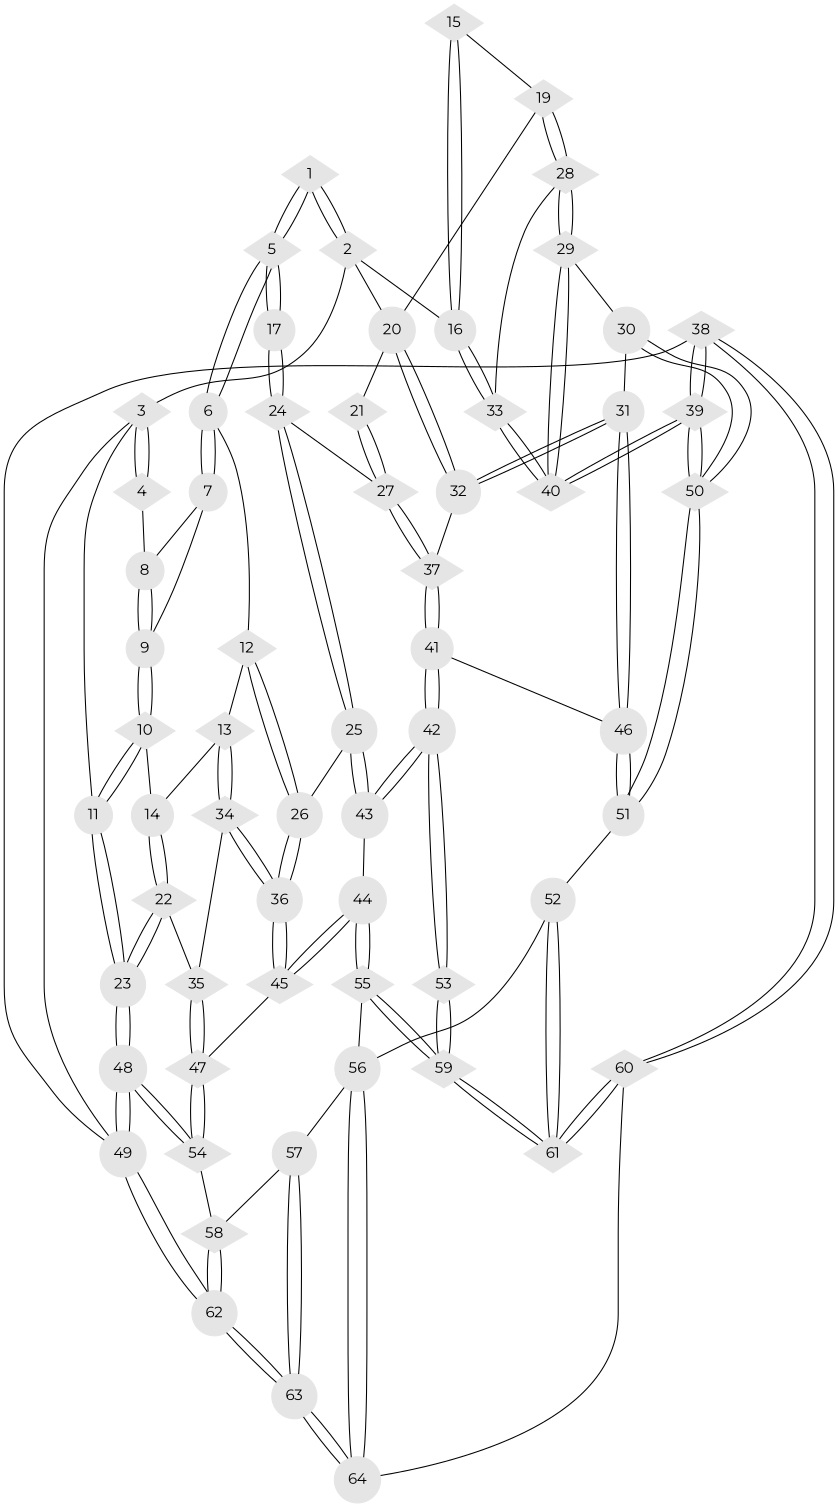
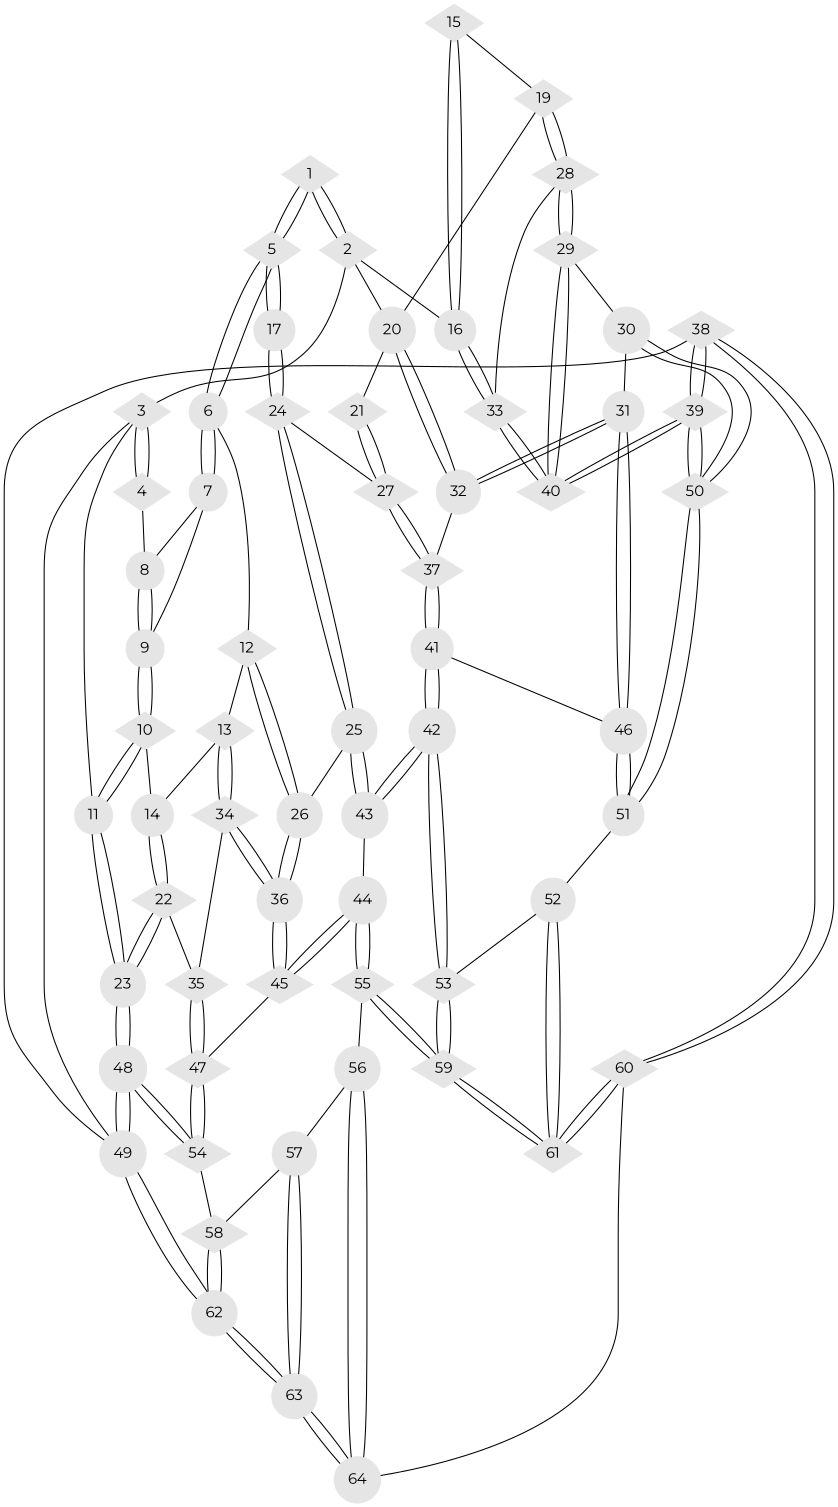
(479, 1011) -> (496, 944)
